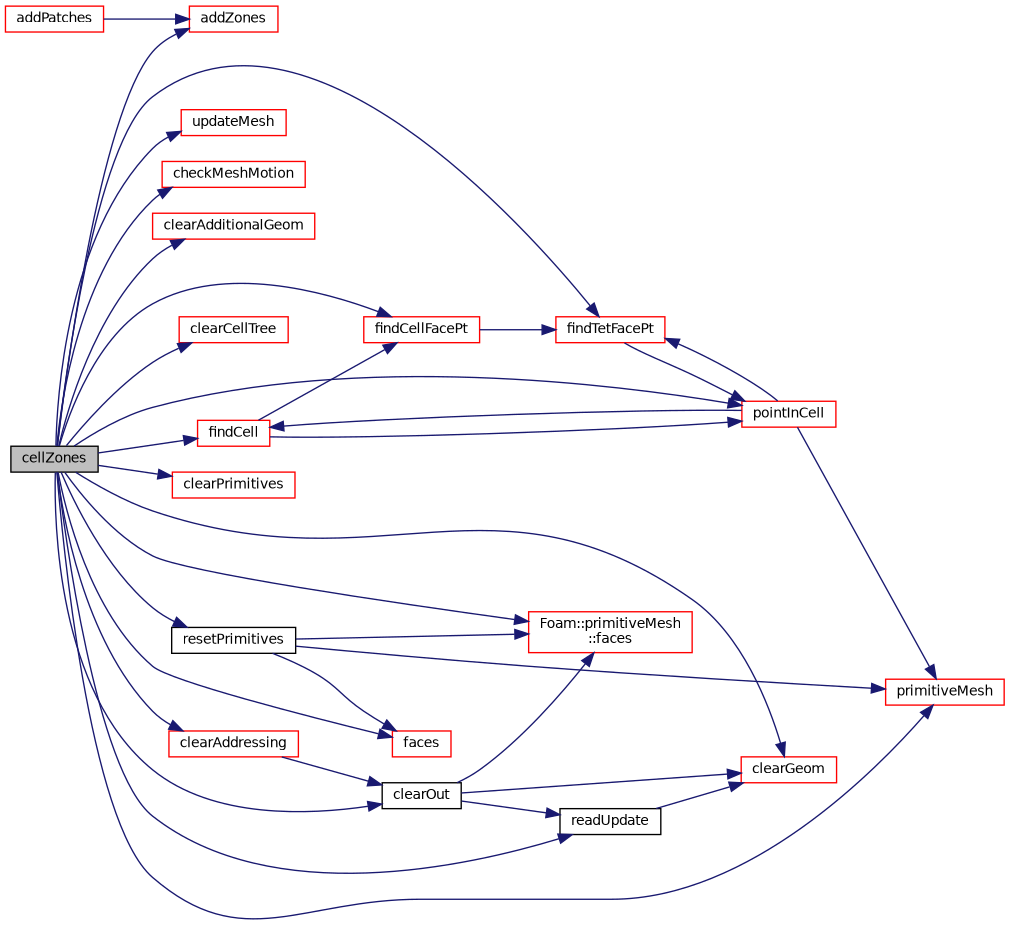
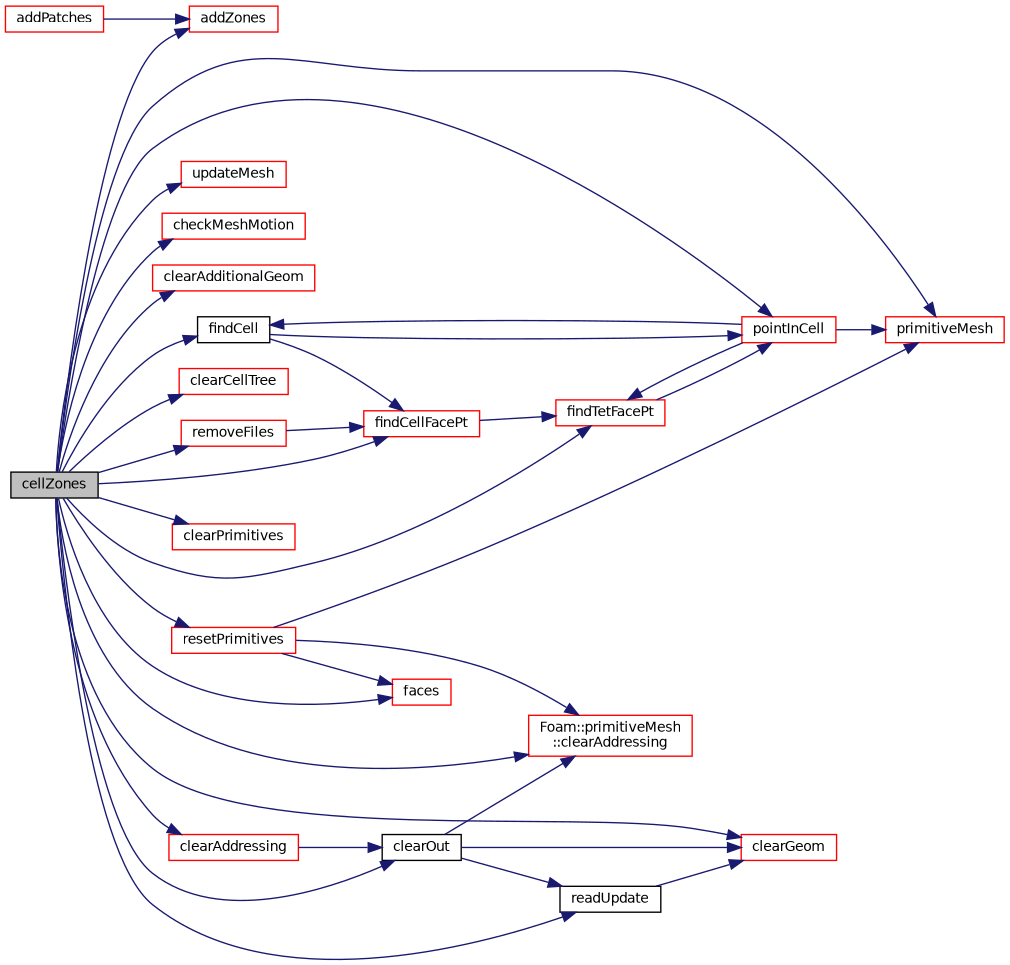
(234, 433) -> (234, 330)
none -> (234, 433)
(610, 632) -> (610, 736)
(234, 640) -> (234, 640)
